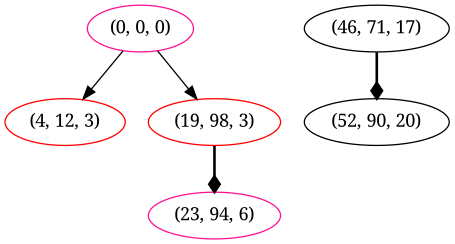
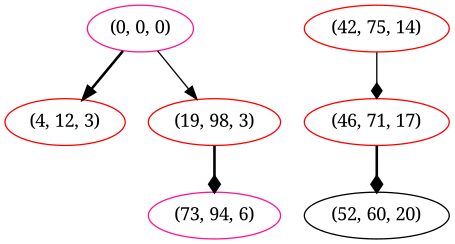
none -> (377, 29)
(377, 29) -> (377, 122)
(107, 70) -> (107, 70)
(377, 122) -> (377, 216)
(214, 216) -> (214, 216)
